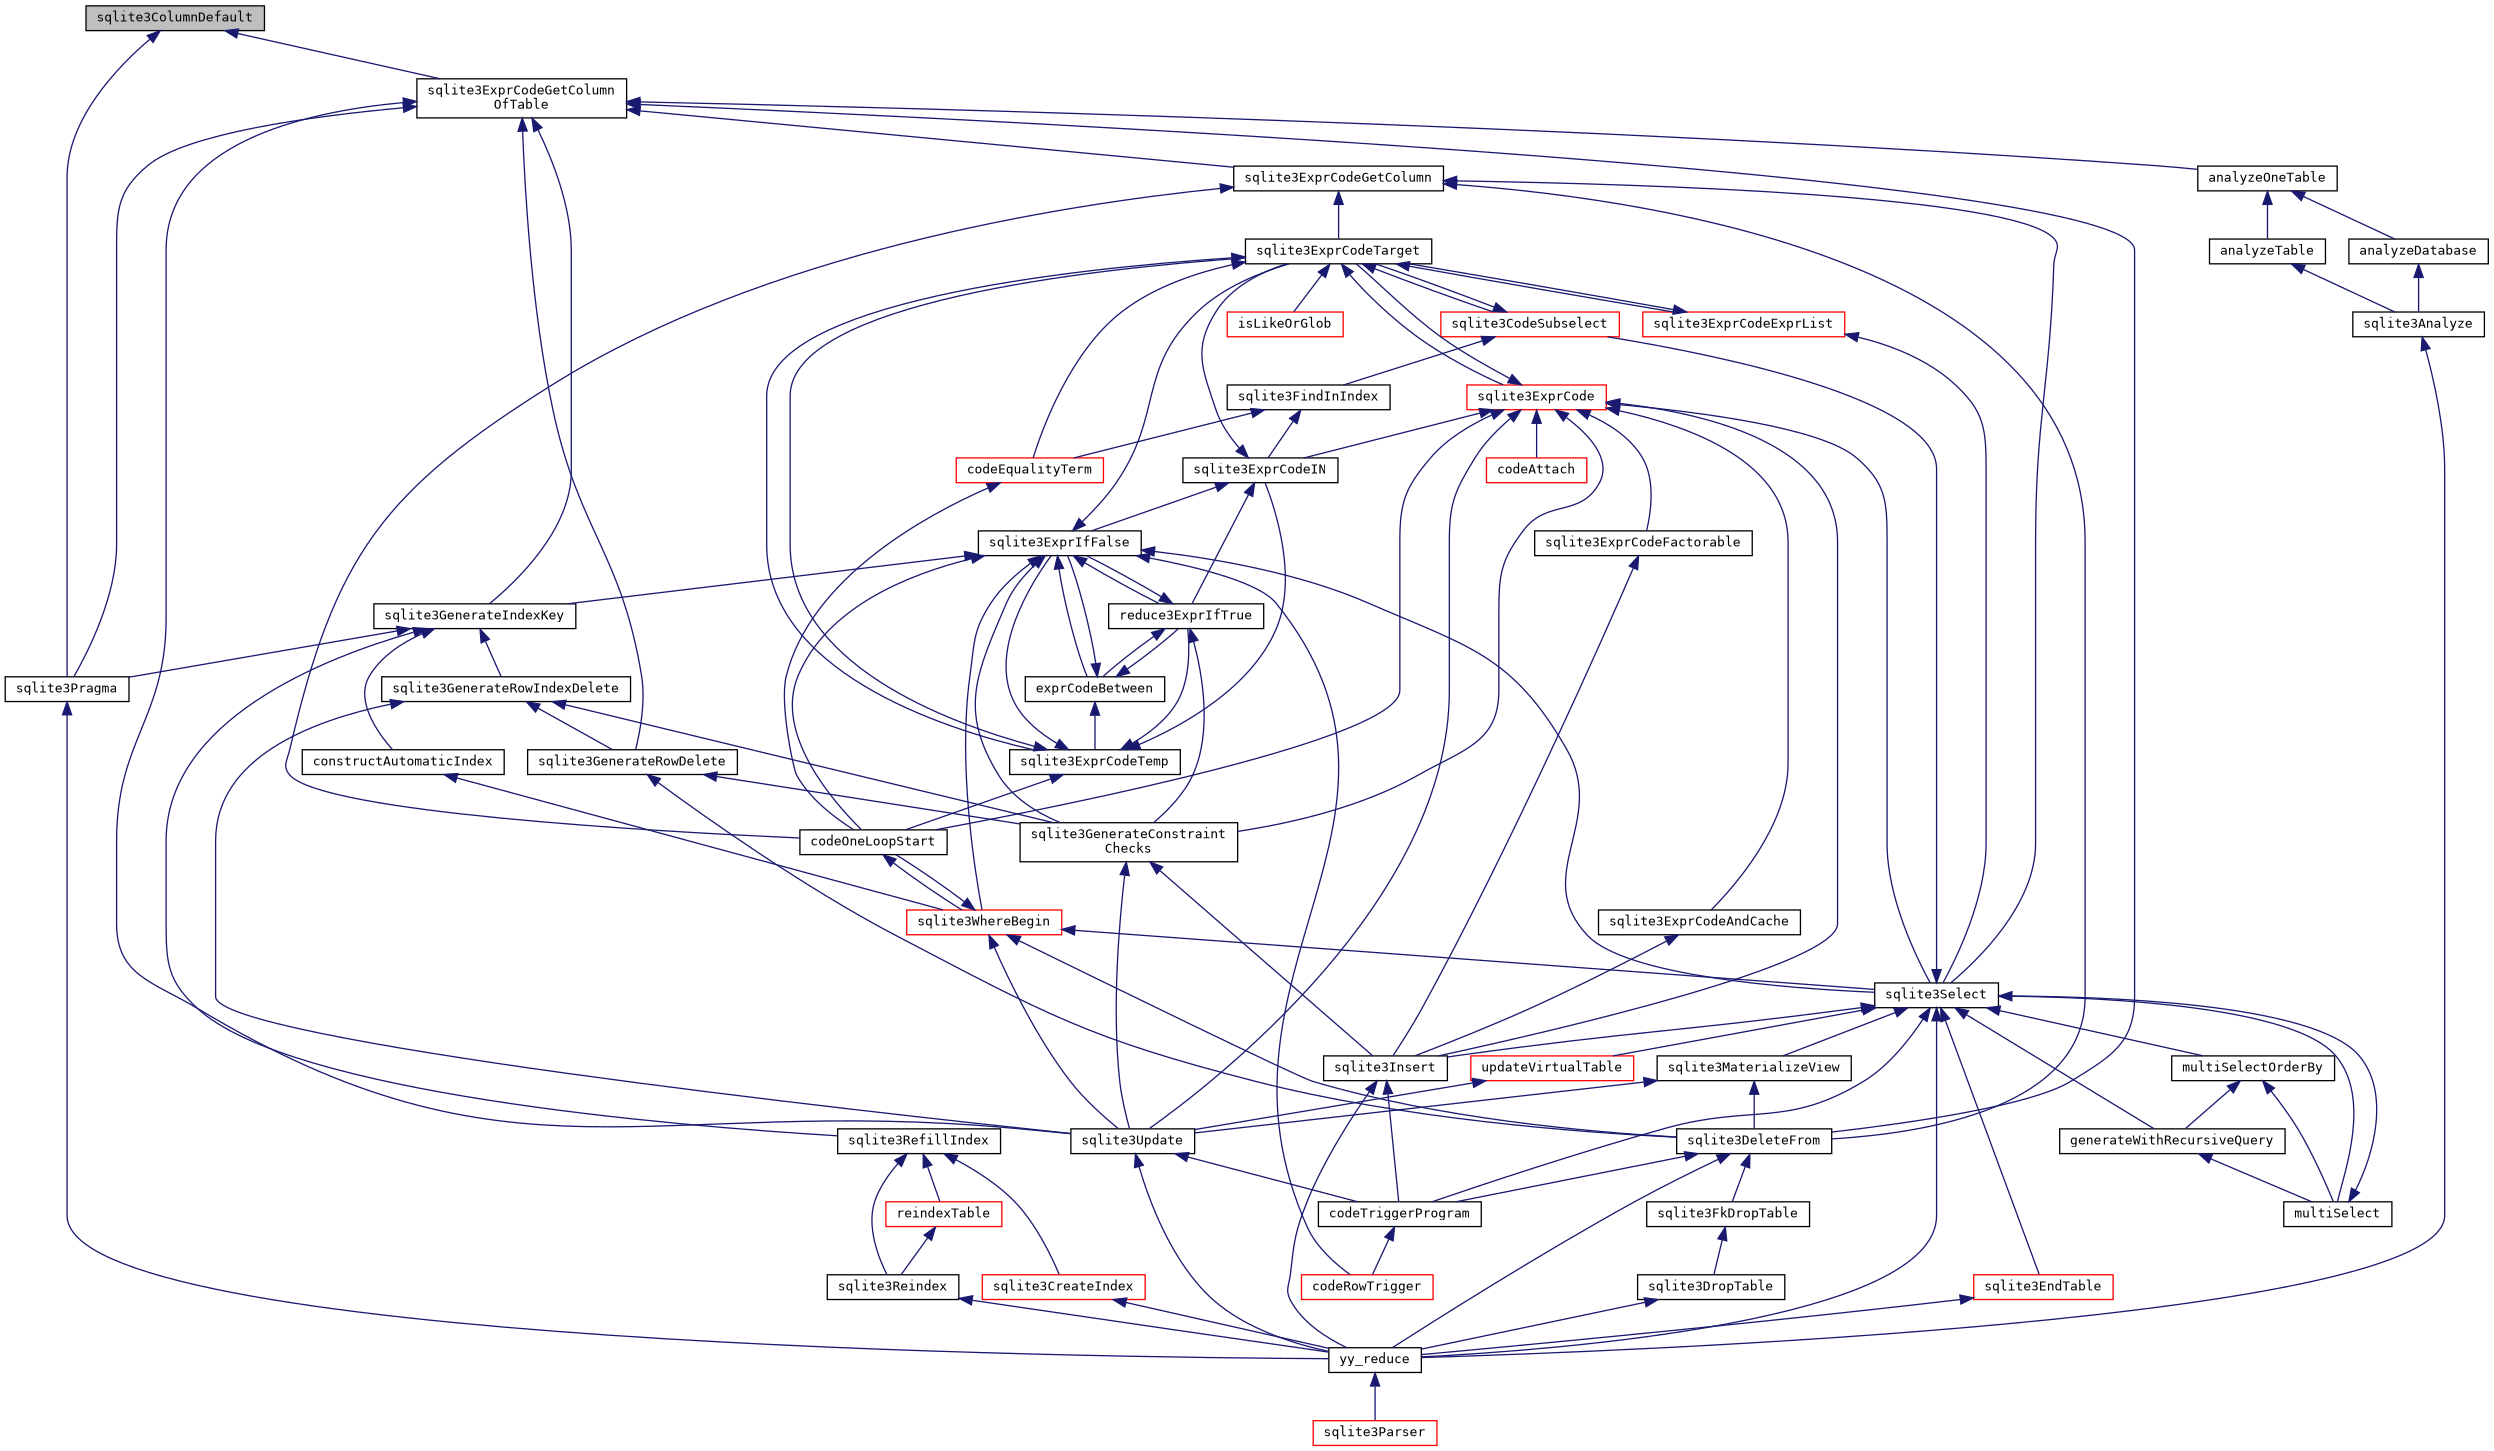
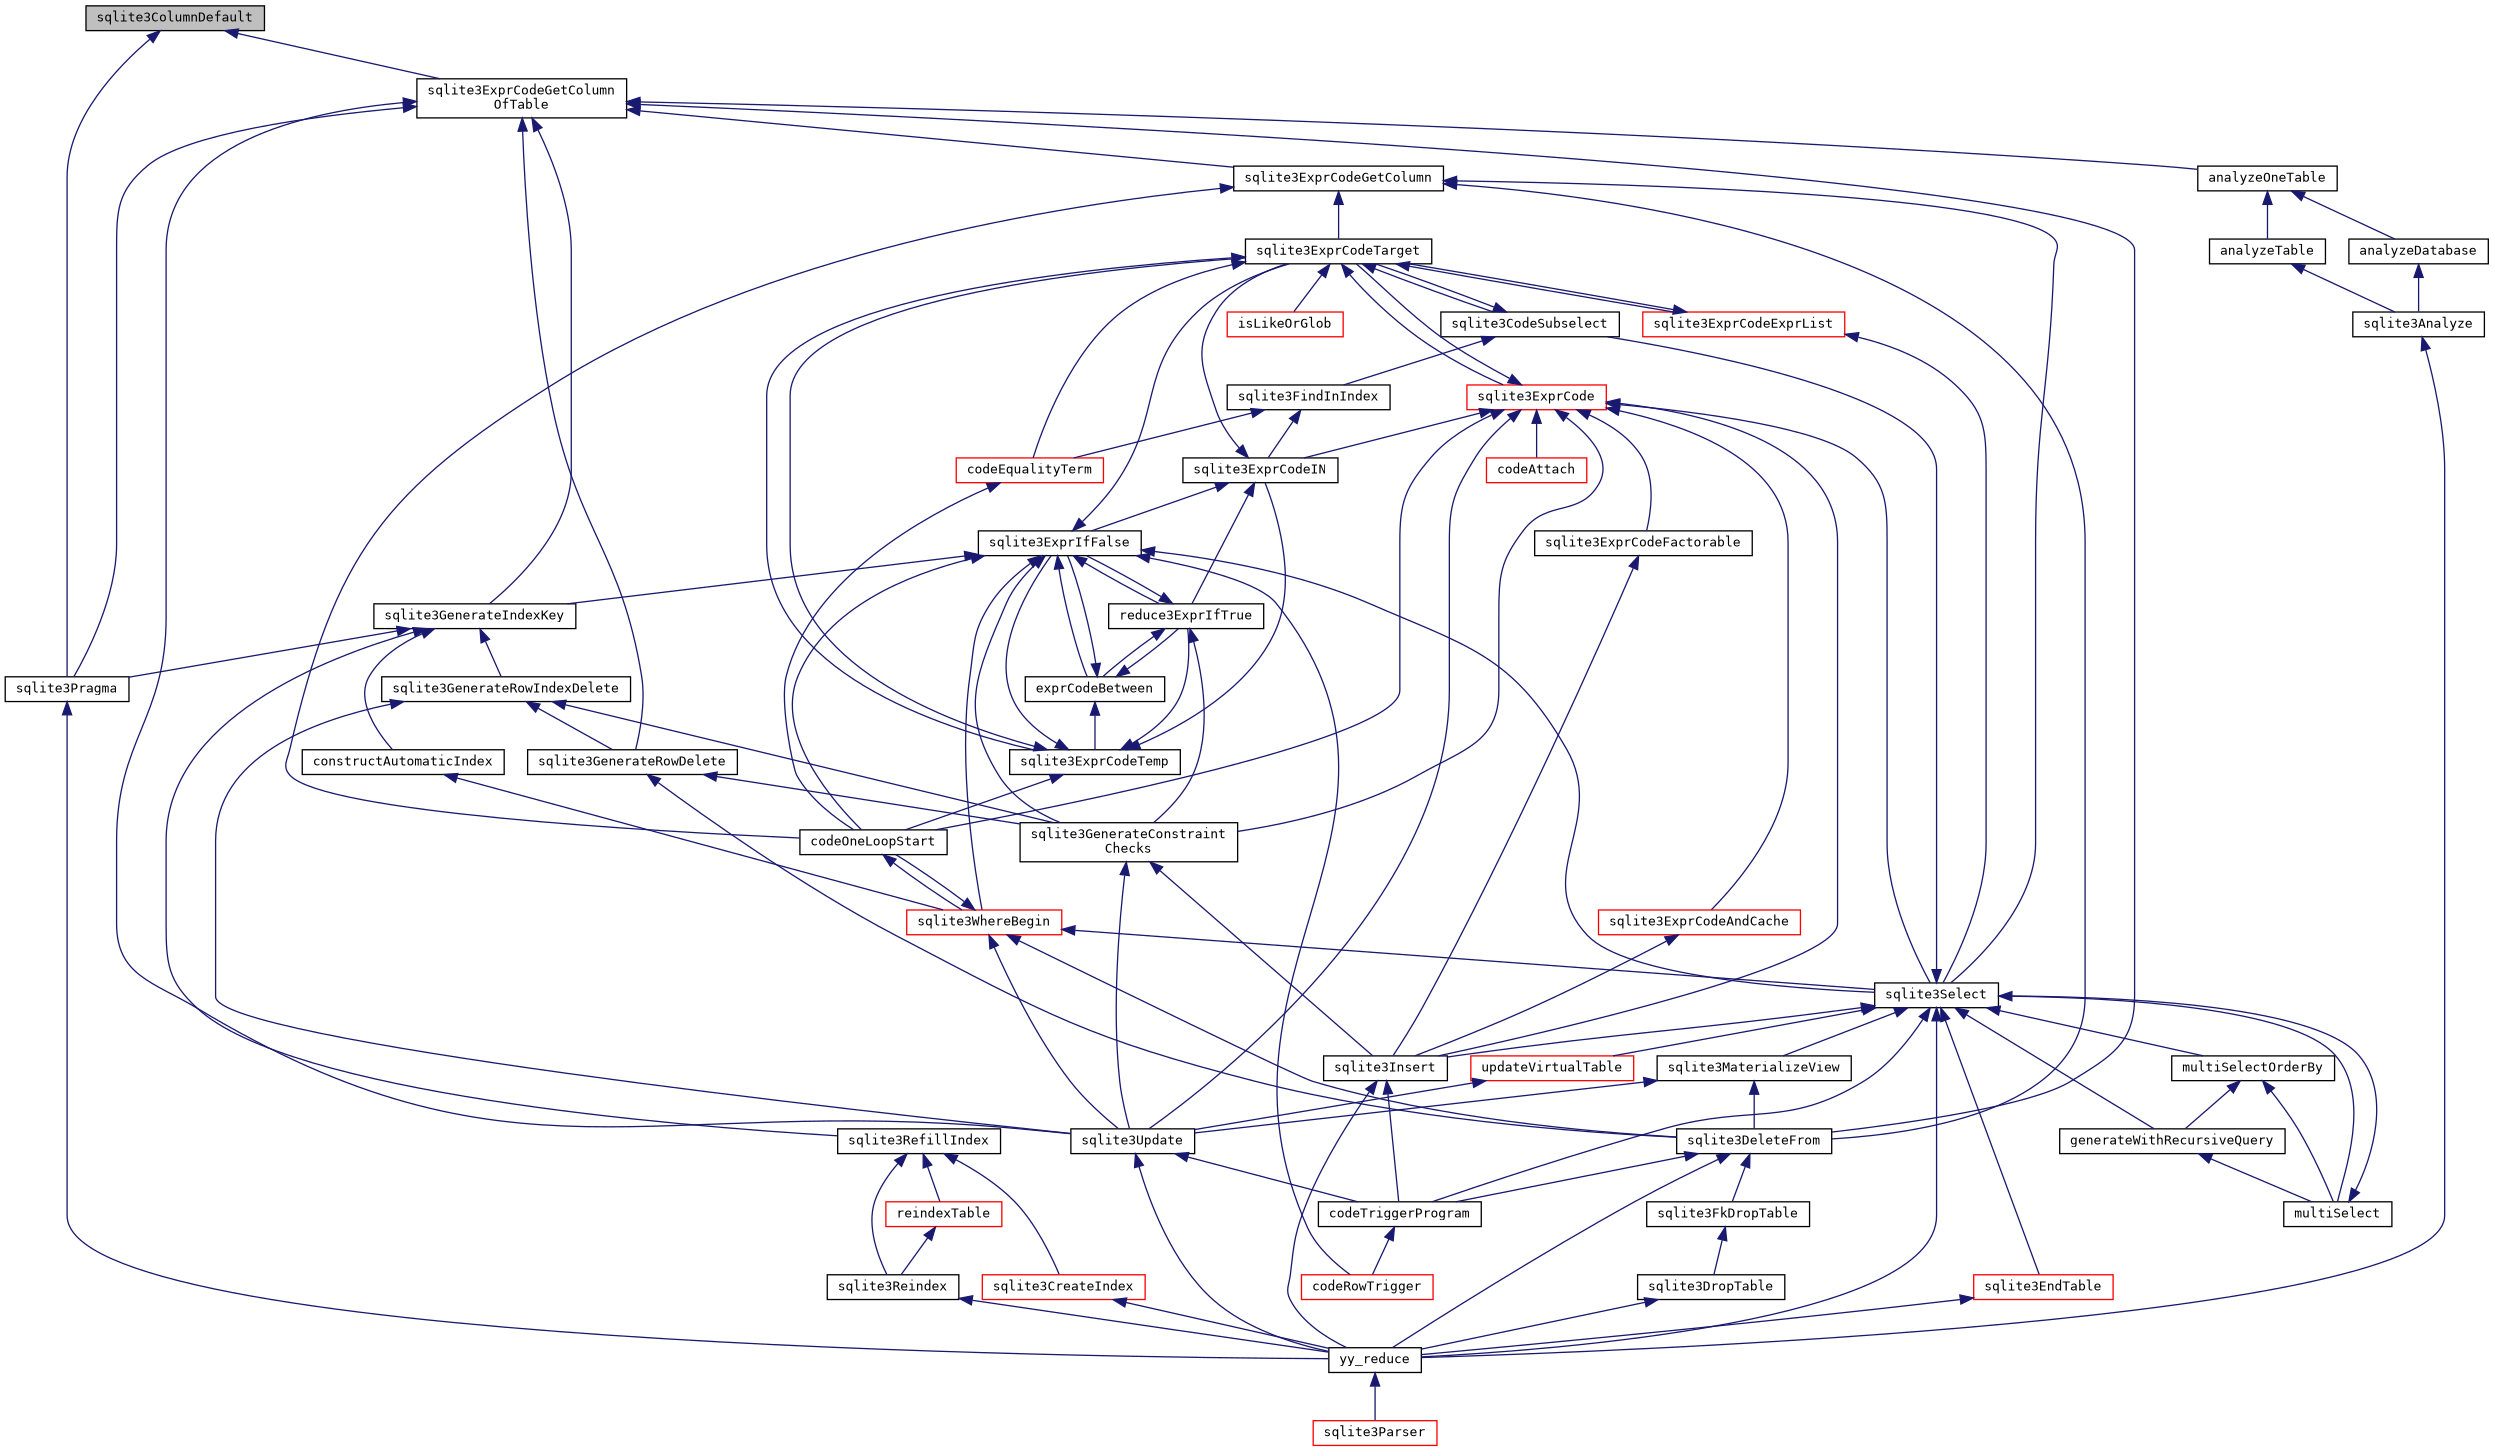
(1530, 324) -> (1530, 324)
(1699, 922) -> (1699, 922)
